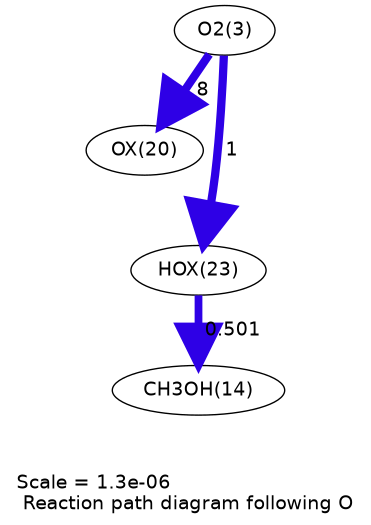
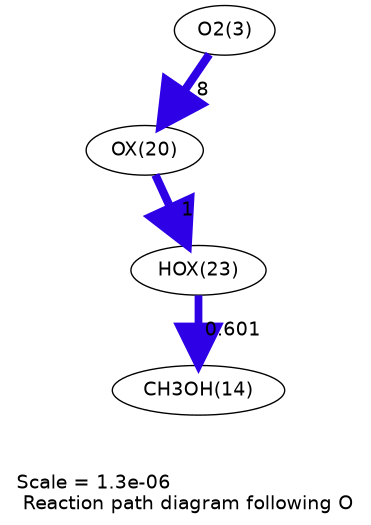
(219, 130) -> (163, 191)
(230, 330) -> (230, 330)
